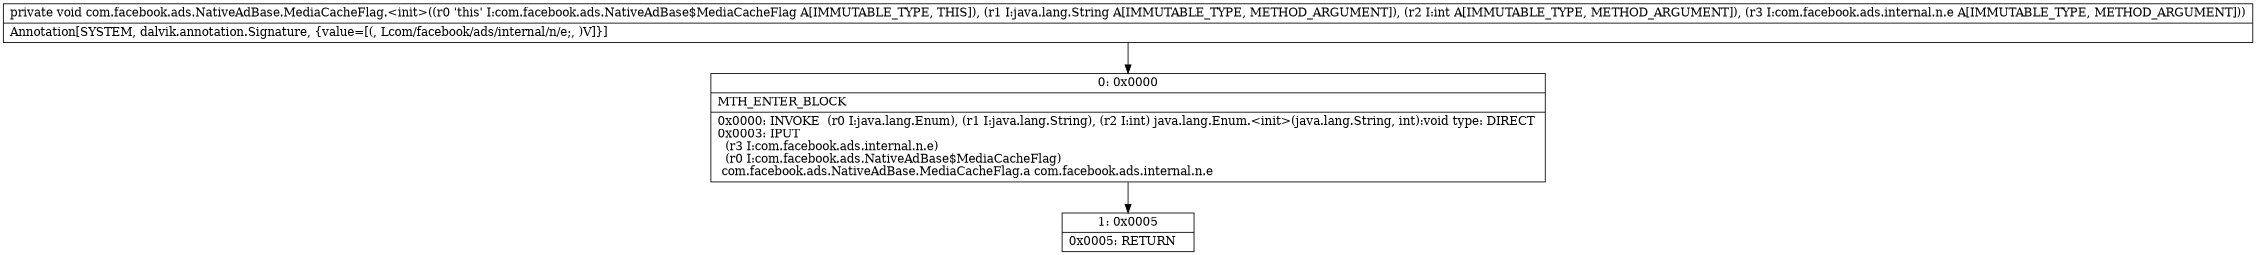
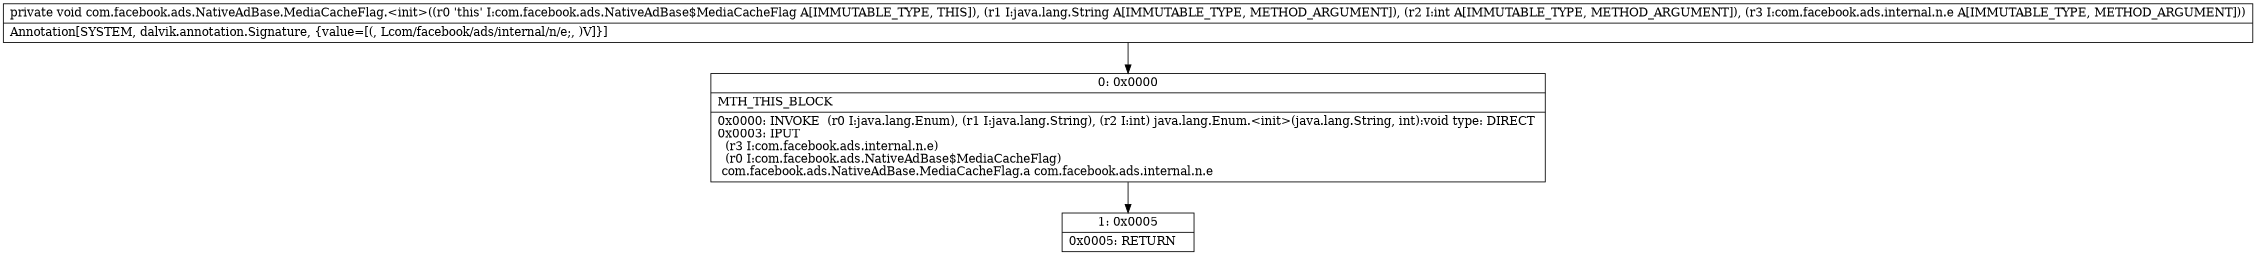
(782, 102) -> (775, 102)
